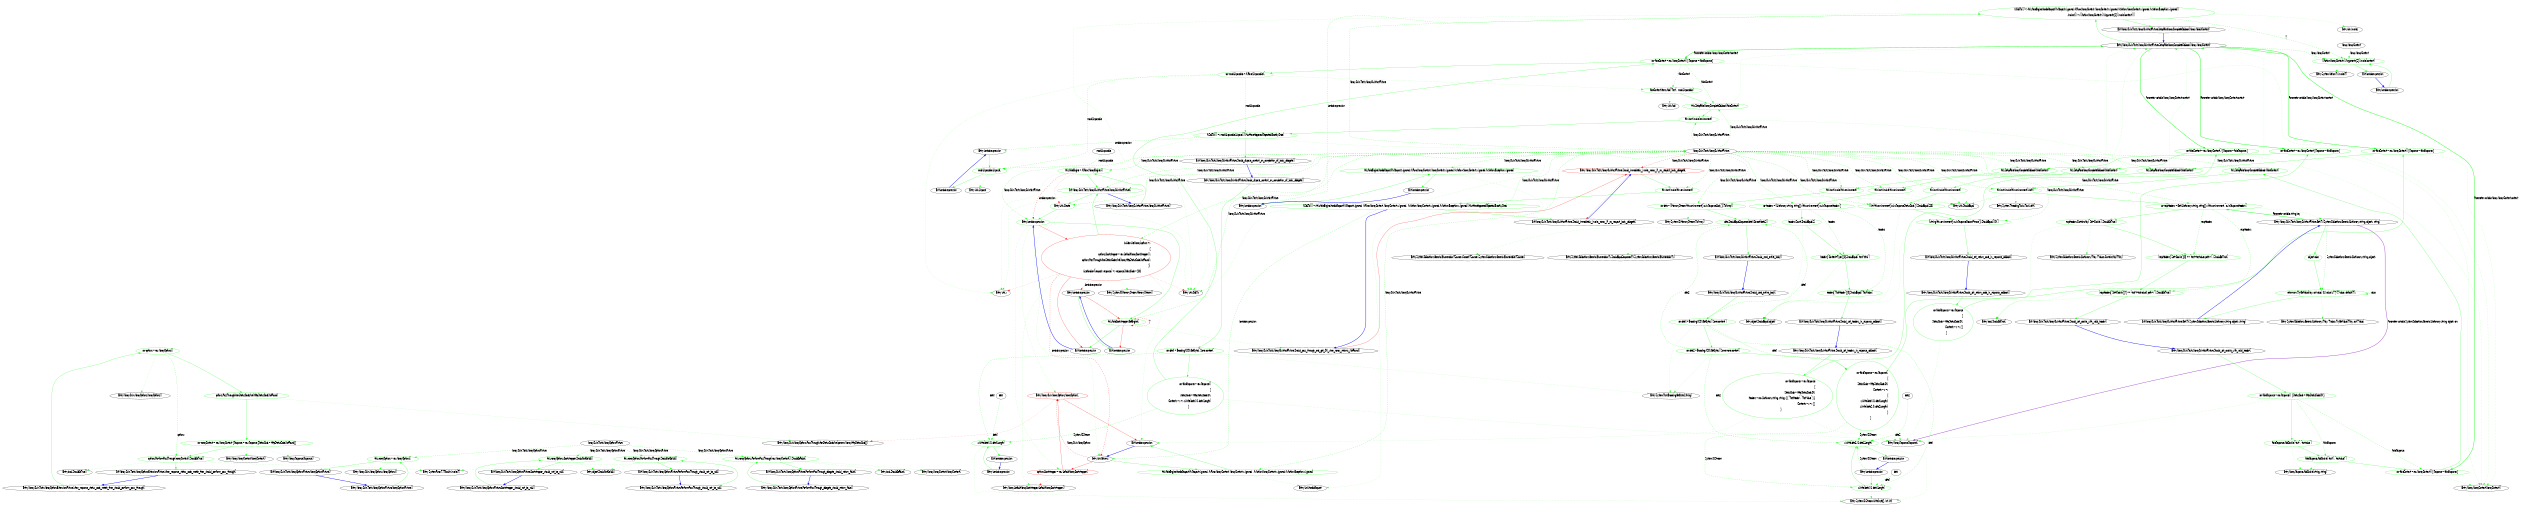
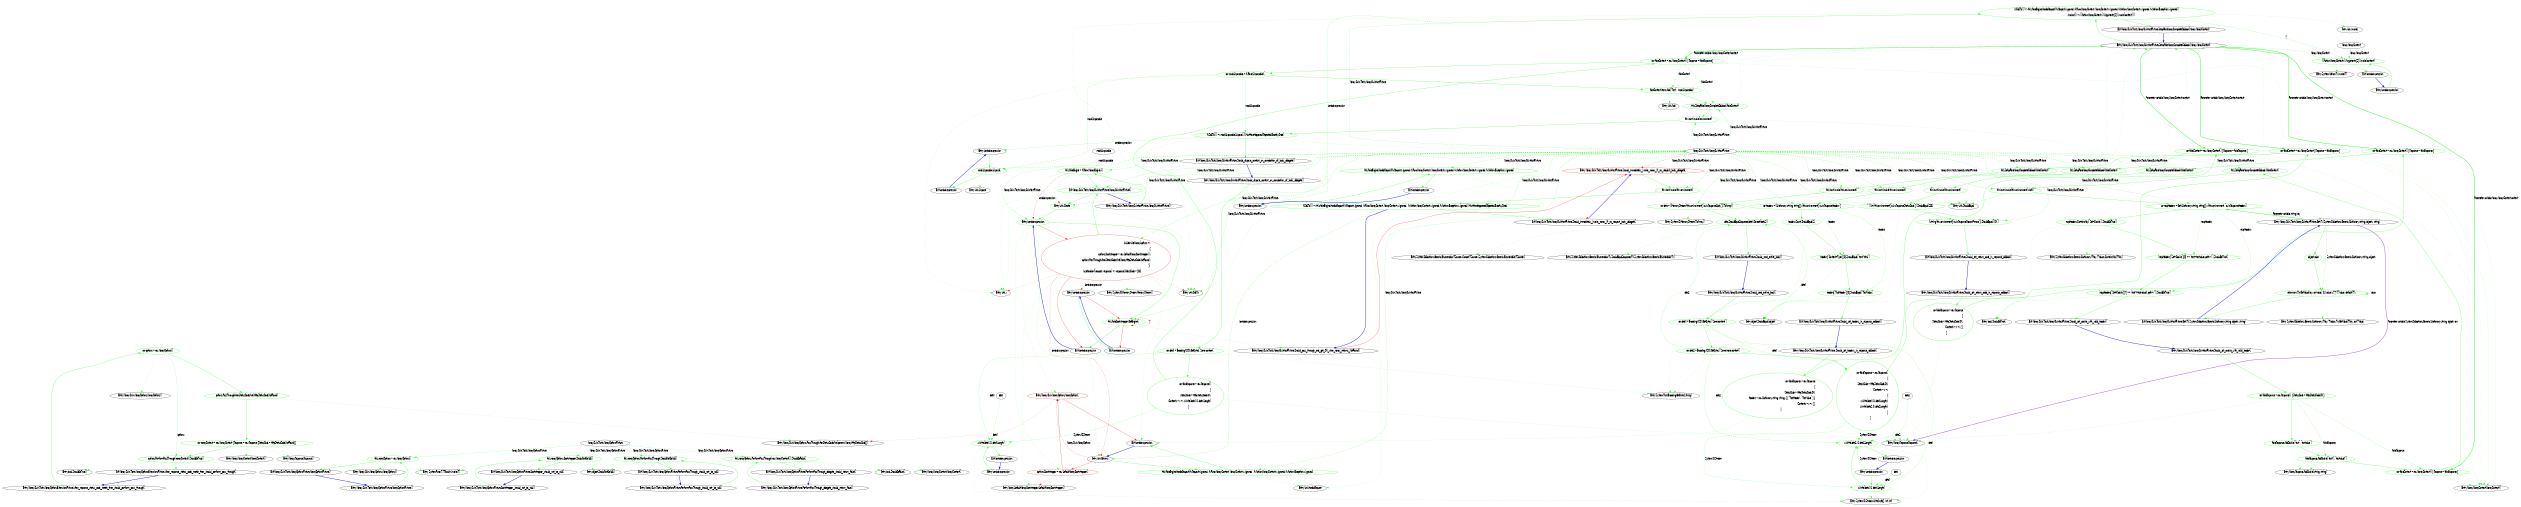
(1456, 83) -> (1456, 83)
(2016, 206) -> none
